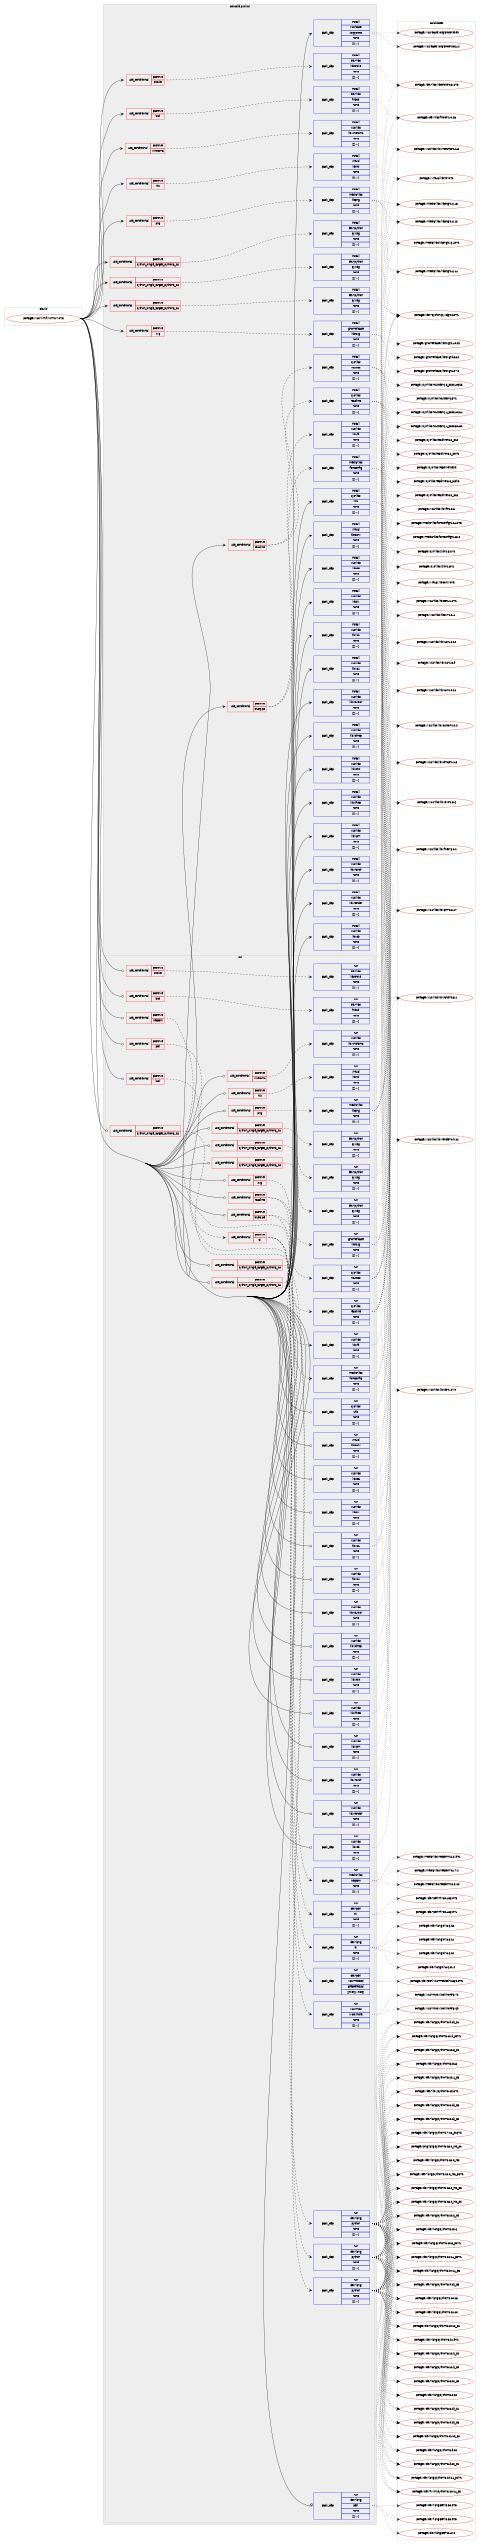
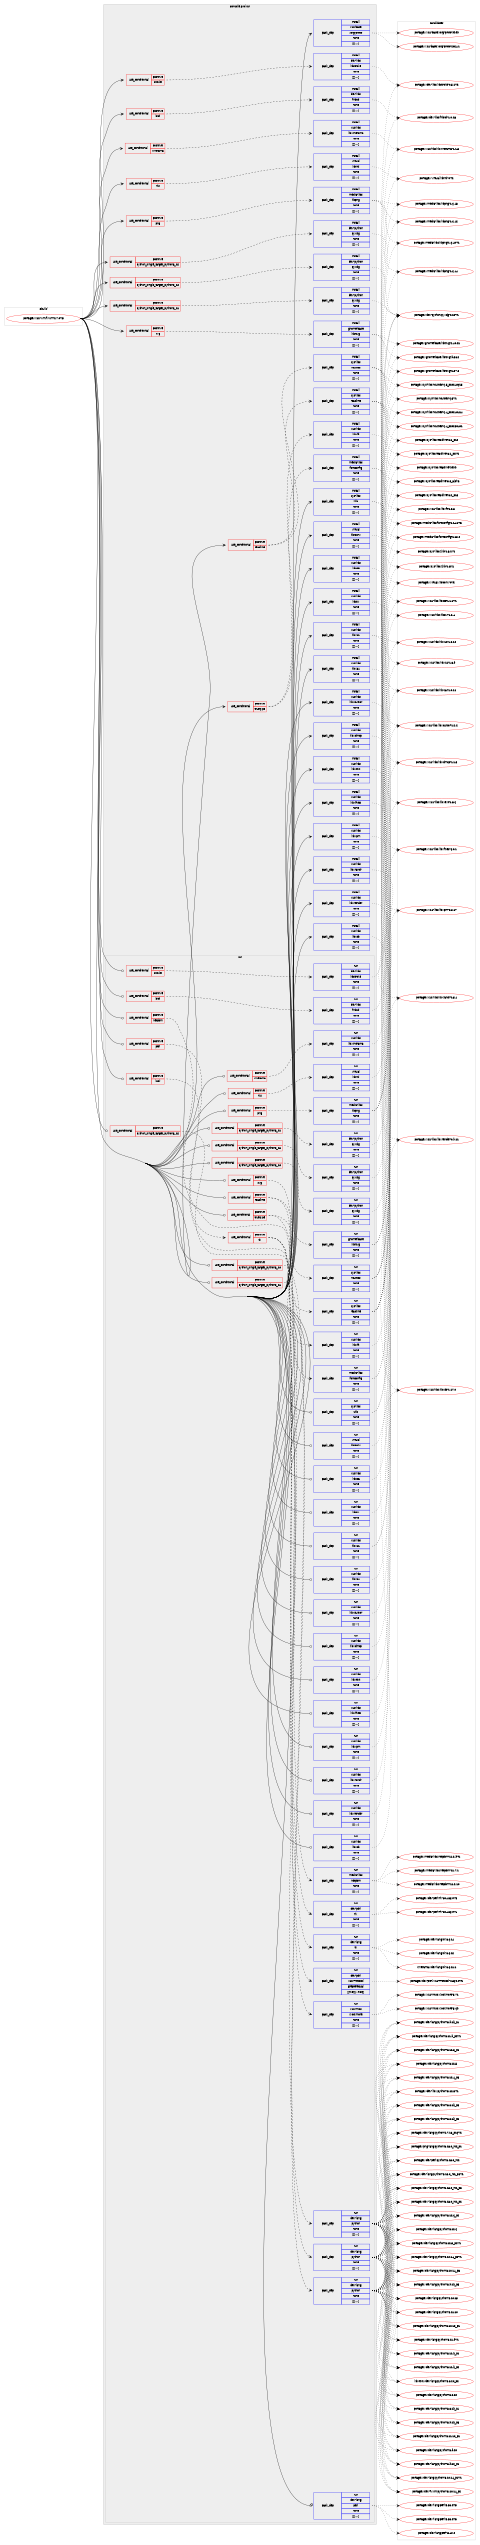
(436, 1926) -> none
(436, 1968) -> (436, 1968)
(436, 2161) -> (436, 2161)
(436, 2382) -> (436, 2382)
